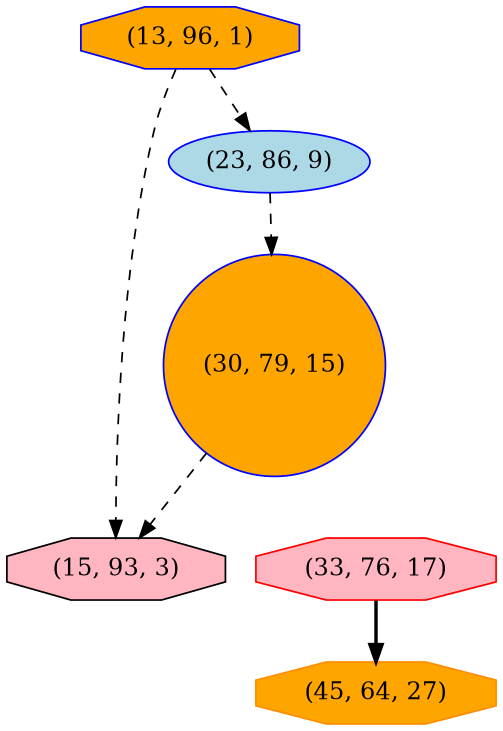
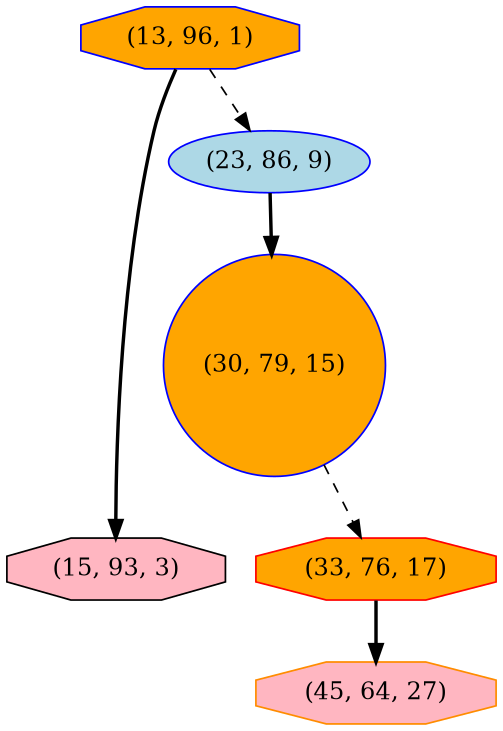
(271, 215) -> (271, 215)
(128, 292) -> (128, 292)
(178, 489) -> (339, 494)
(376, 569) -> (376, 569)
(376, 693) -> (376, 693)
